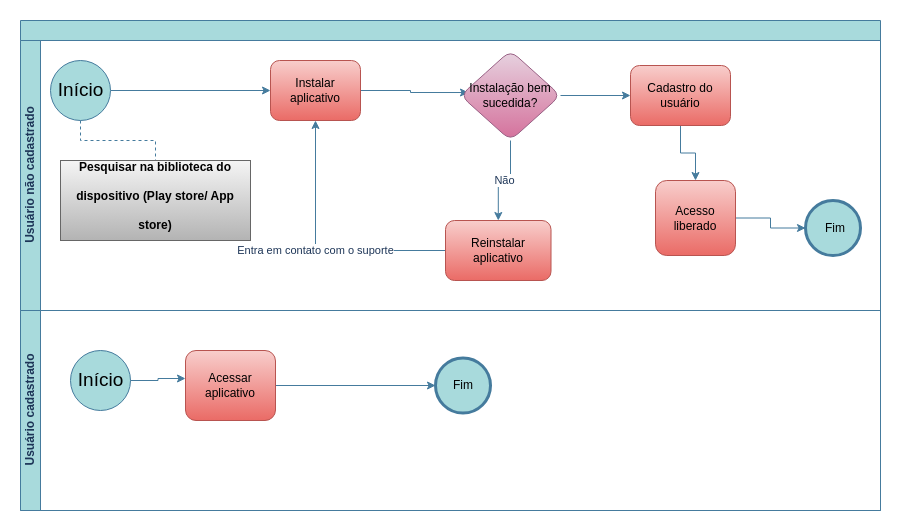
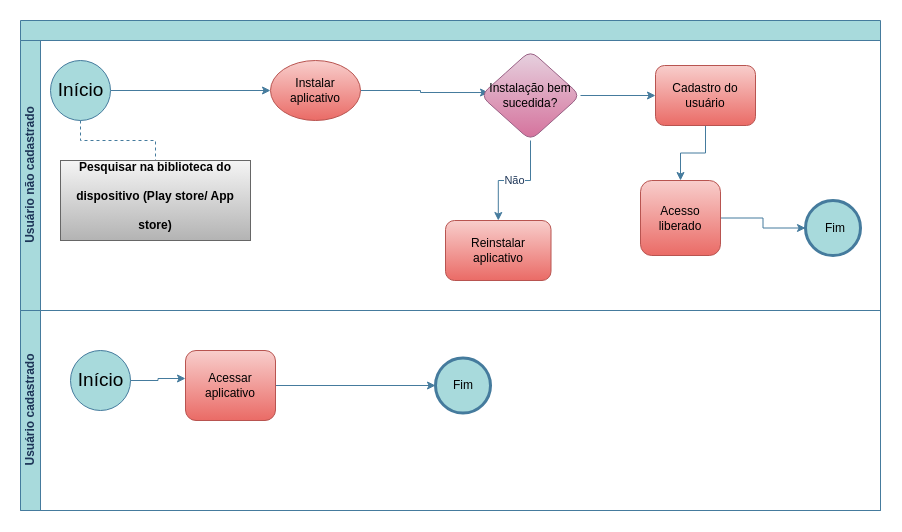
(316, 91) -> (316, 91)
(511, 96) -> (531, 96)
(681, 96) -> (706, 96)
(696, 218) -> (681, 218)
(320, 251) -> none
